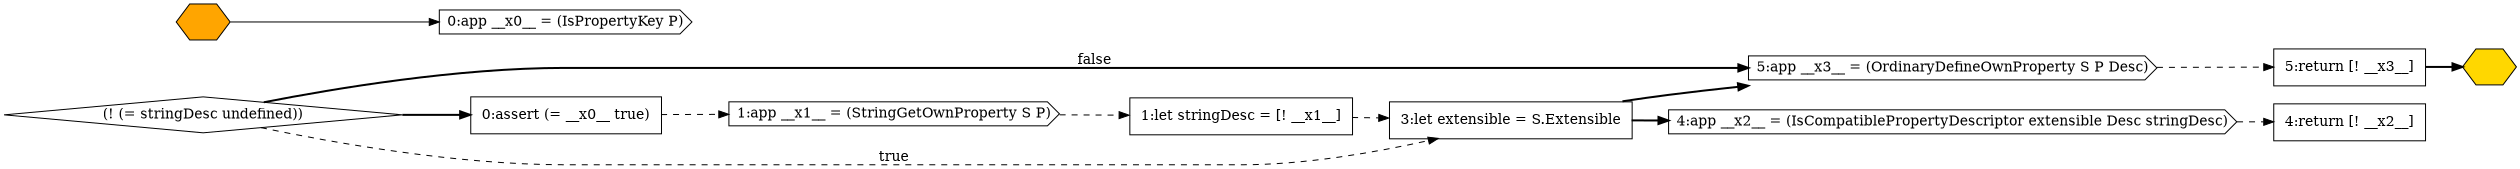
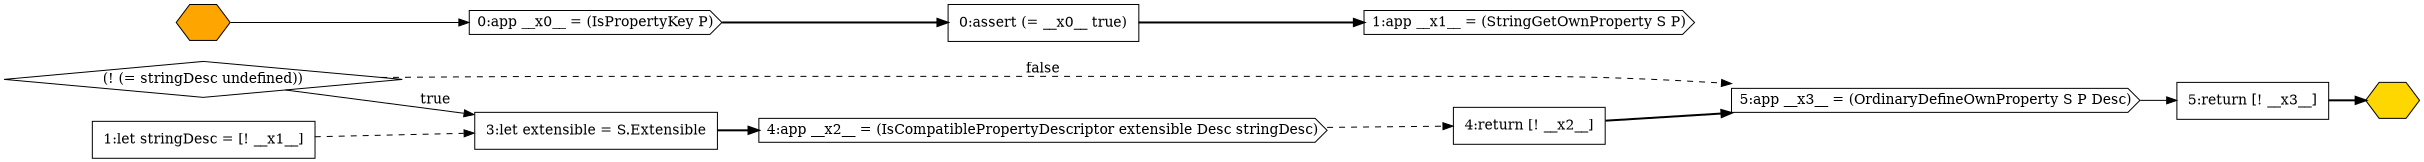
(2210, 67) -> (2153, 100)
(1000, 68) -> (1051, 76)
(1680, 93) -> (1663, 117)
(690, 114) -> (1246, 22)
(431, 115) -> (830, 22)
(1089, 115) -> none
(844, 165) -> (375, 102)
